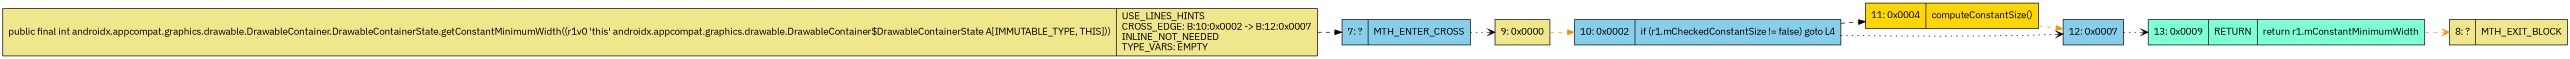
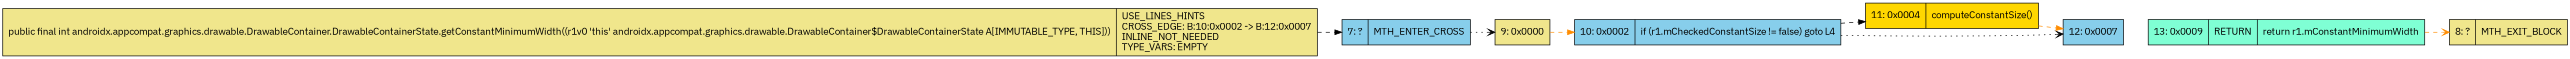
(2132, 32) -> none
